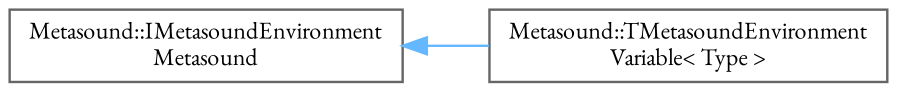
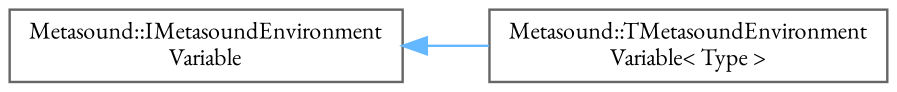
(206, 46) -> (206, 46)
